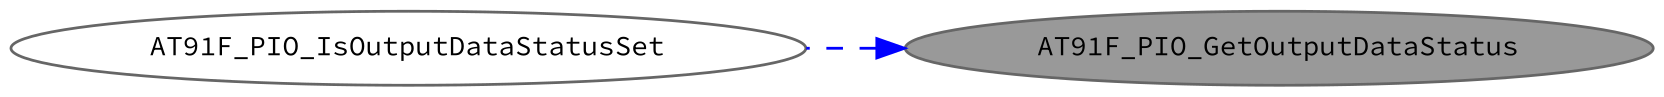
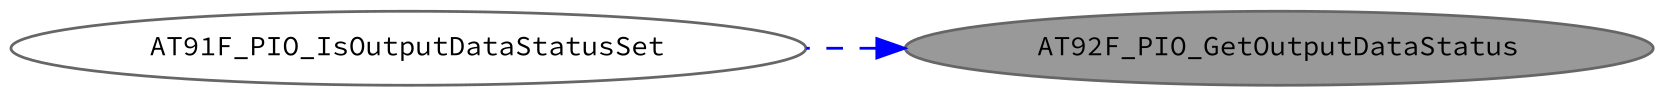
(1279, 48) -> (1279, 48)
